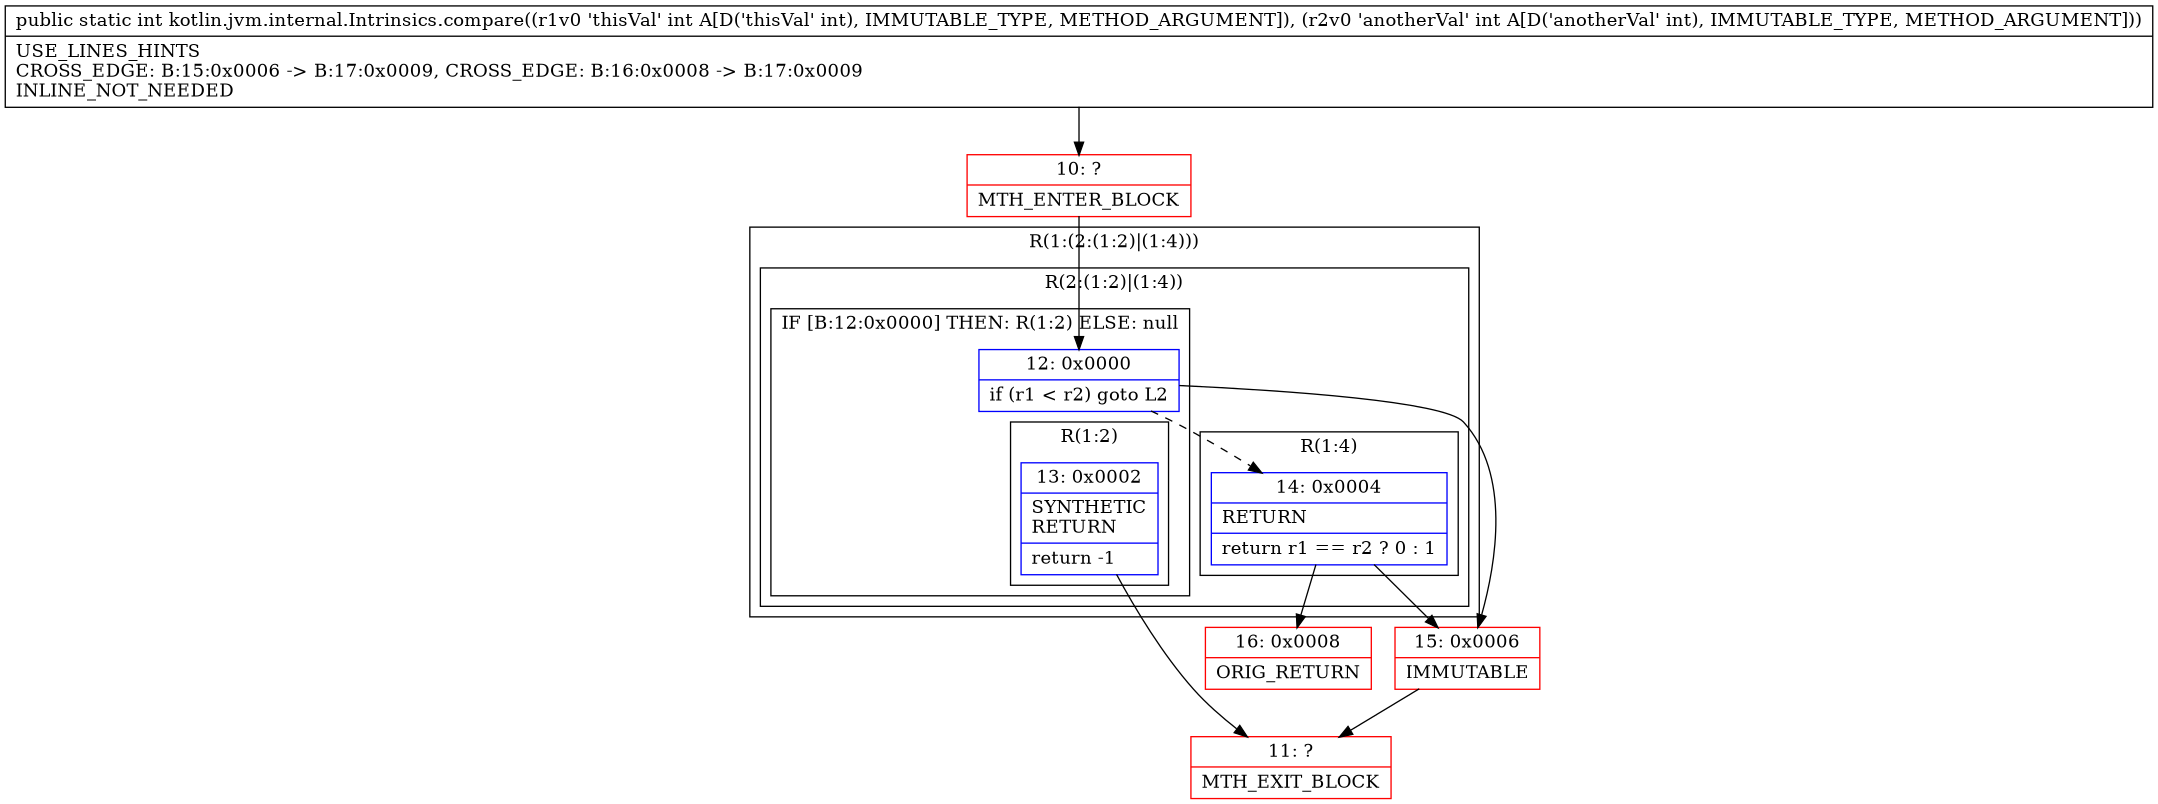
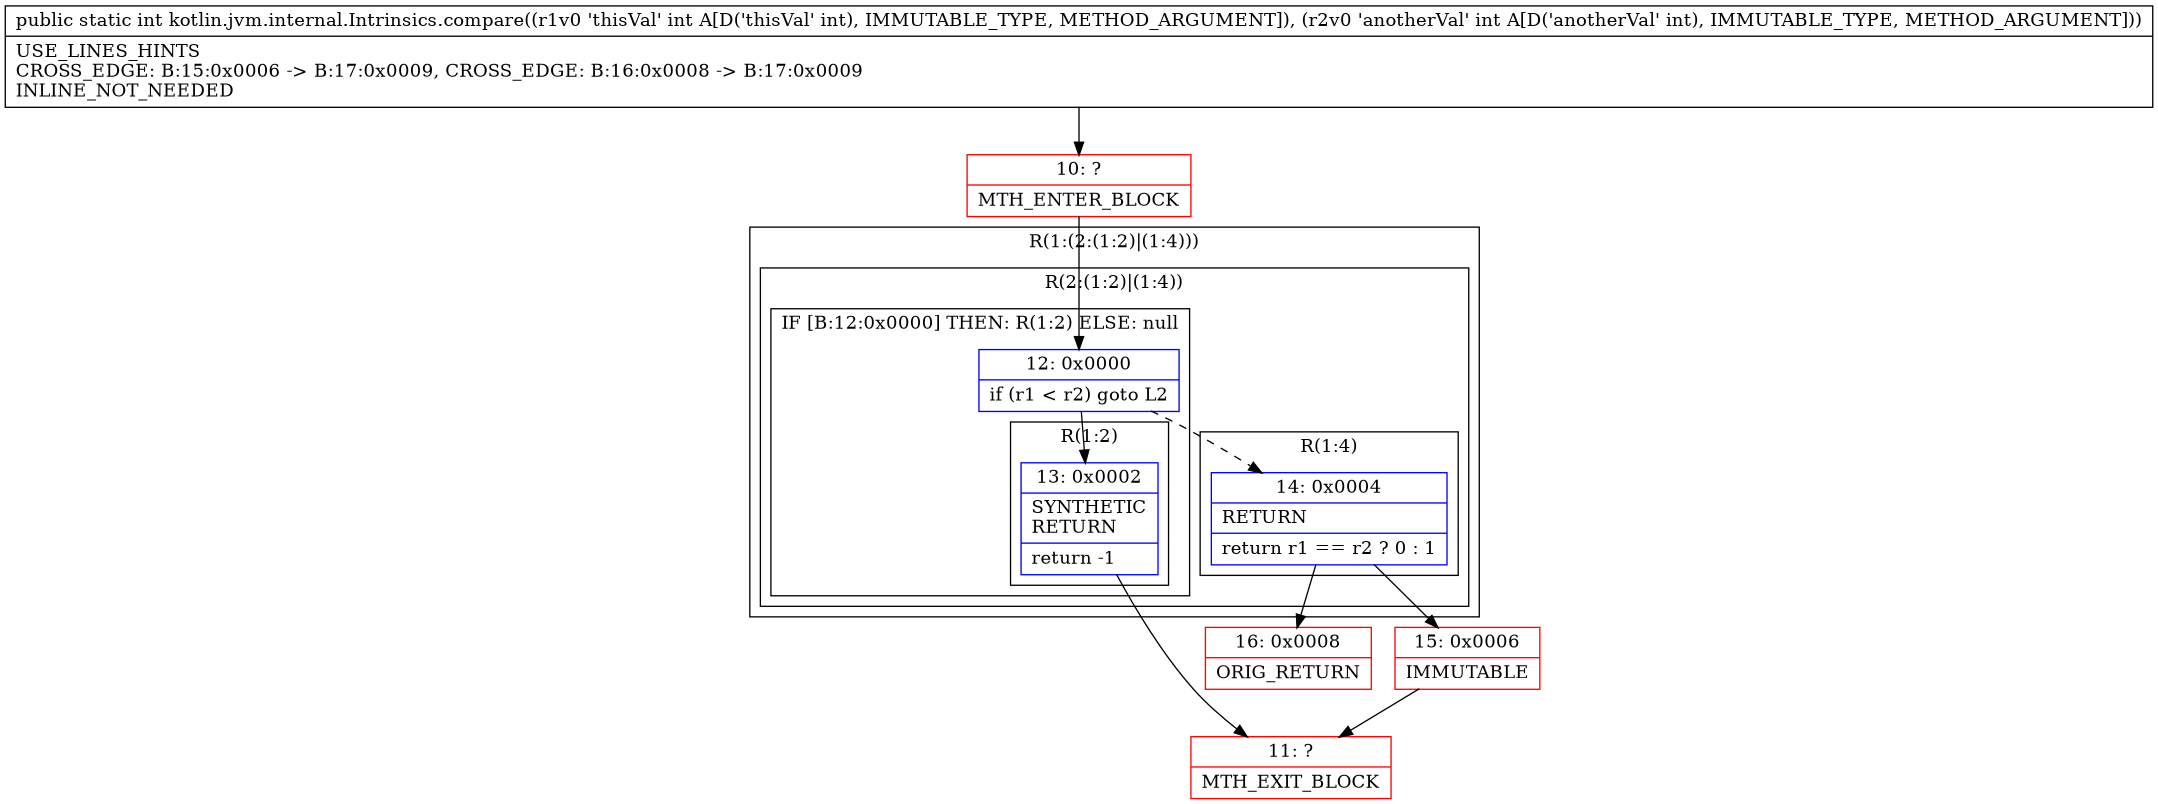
(1423, 408) -> (1083, 431)
